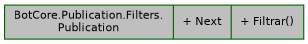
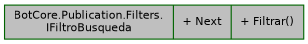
(89, 28) -> (89, 28)
